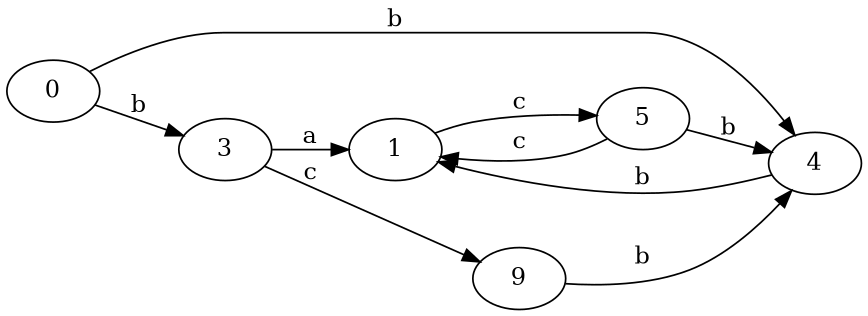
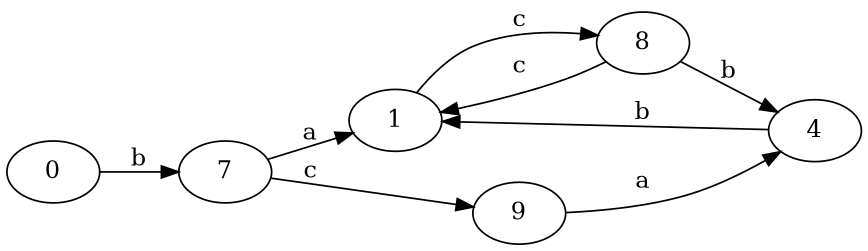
(449, 33) -> none
(643, 119) -> (643, 43)
(225, 150) -> (225, 172)
(643, 257) -> (643, 181)
